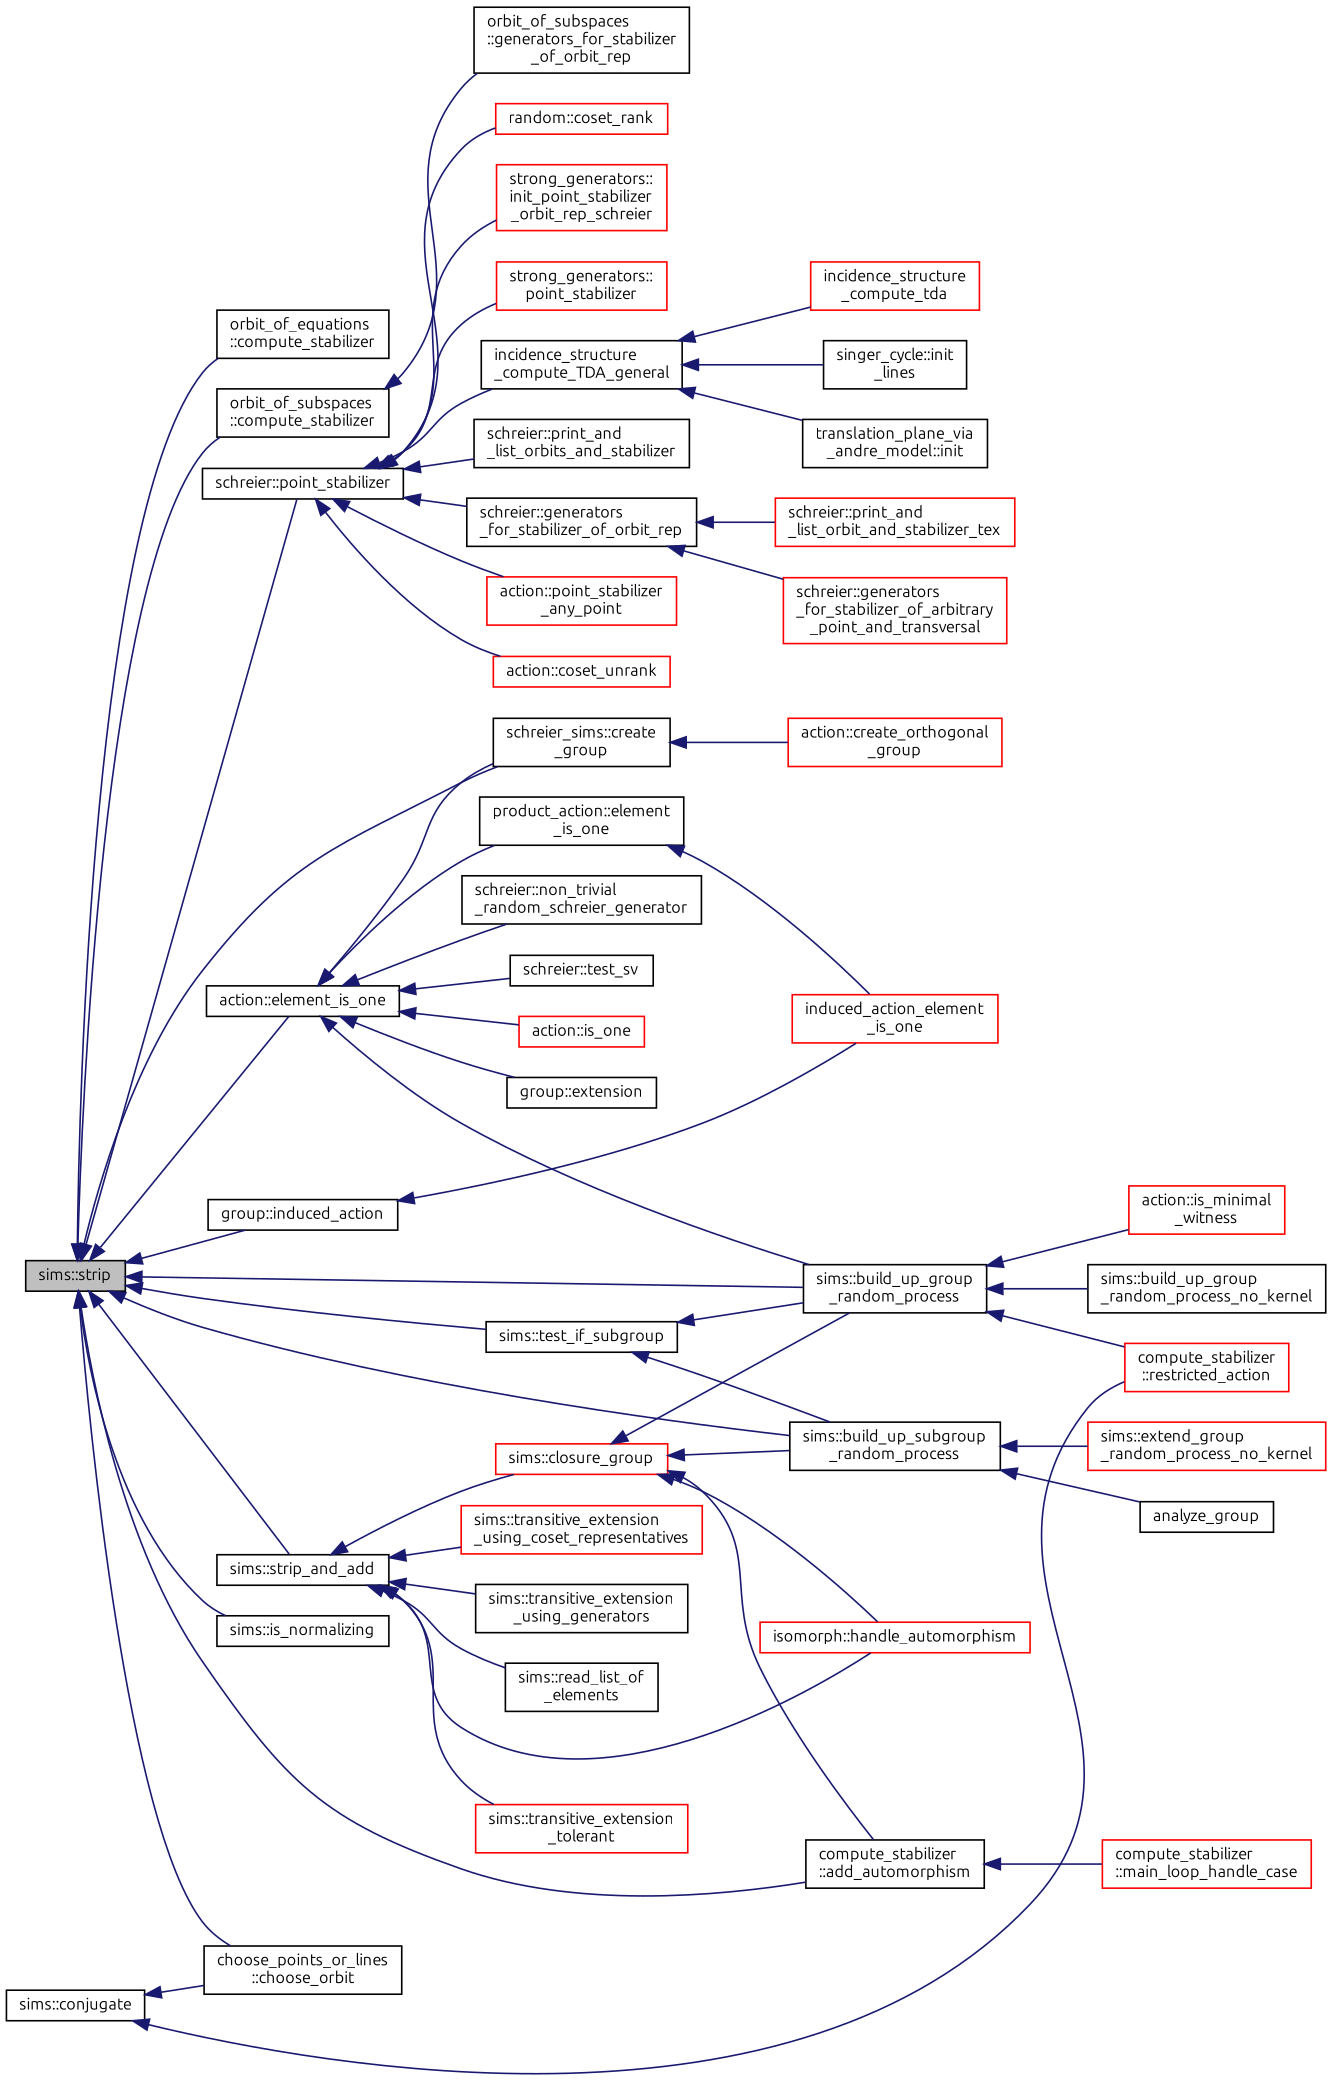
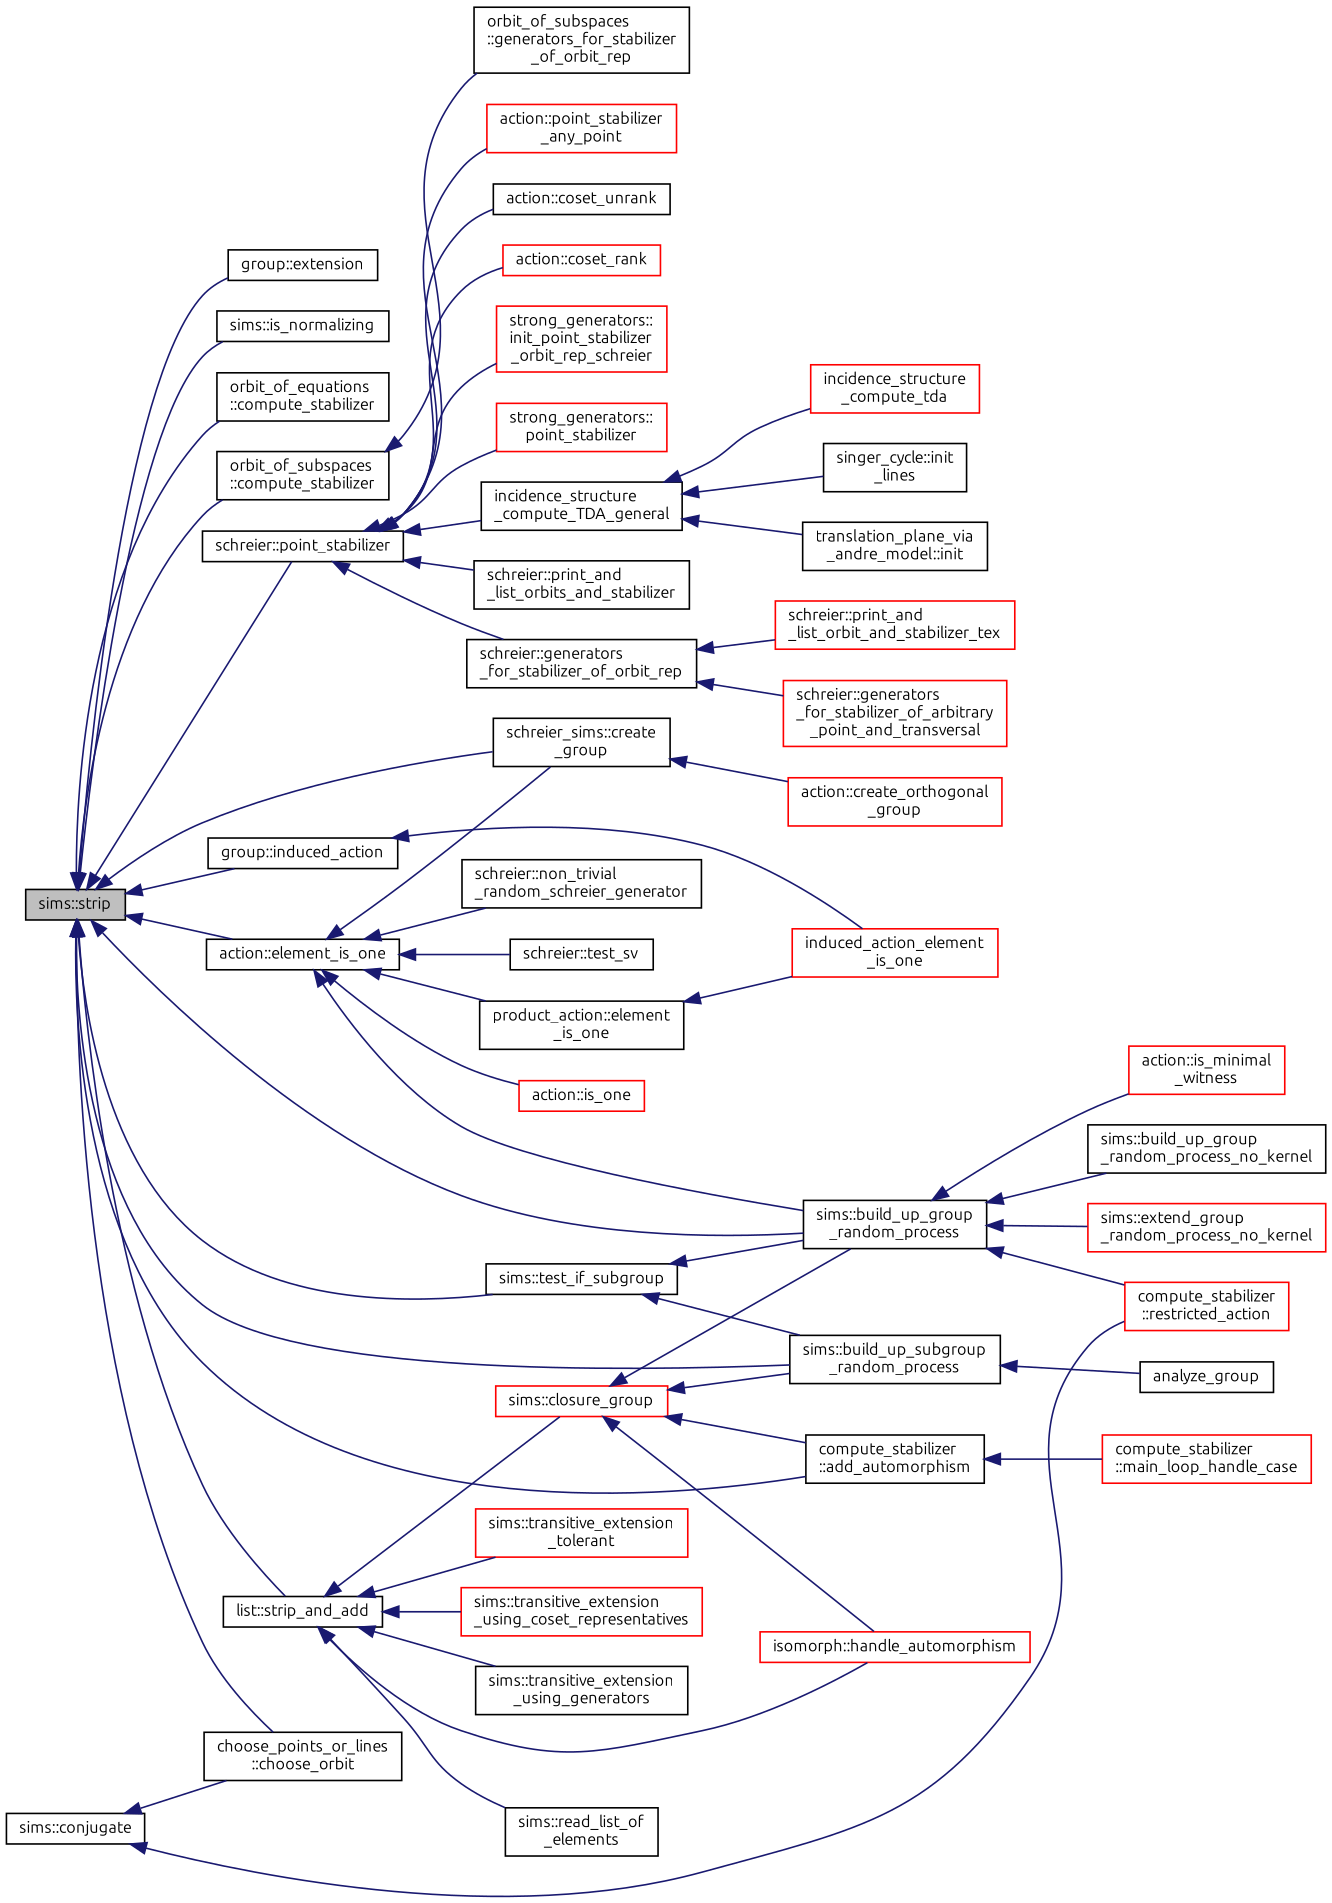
(582, 119) -> (582, 260)
(582, 672) -> (582, 199)
(434, 1053) -> (117, 562)
(1053, 1446) -> (1045, 1226)
(303, 1570) -> (303, 1612)
